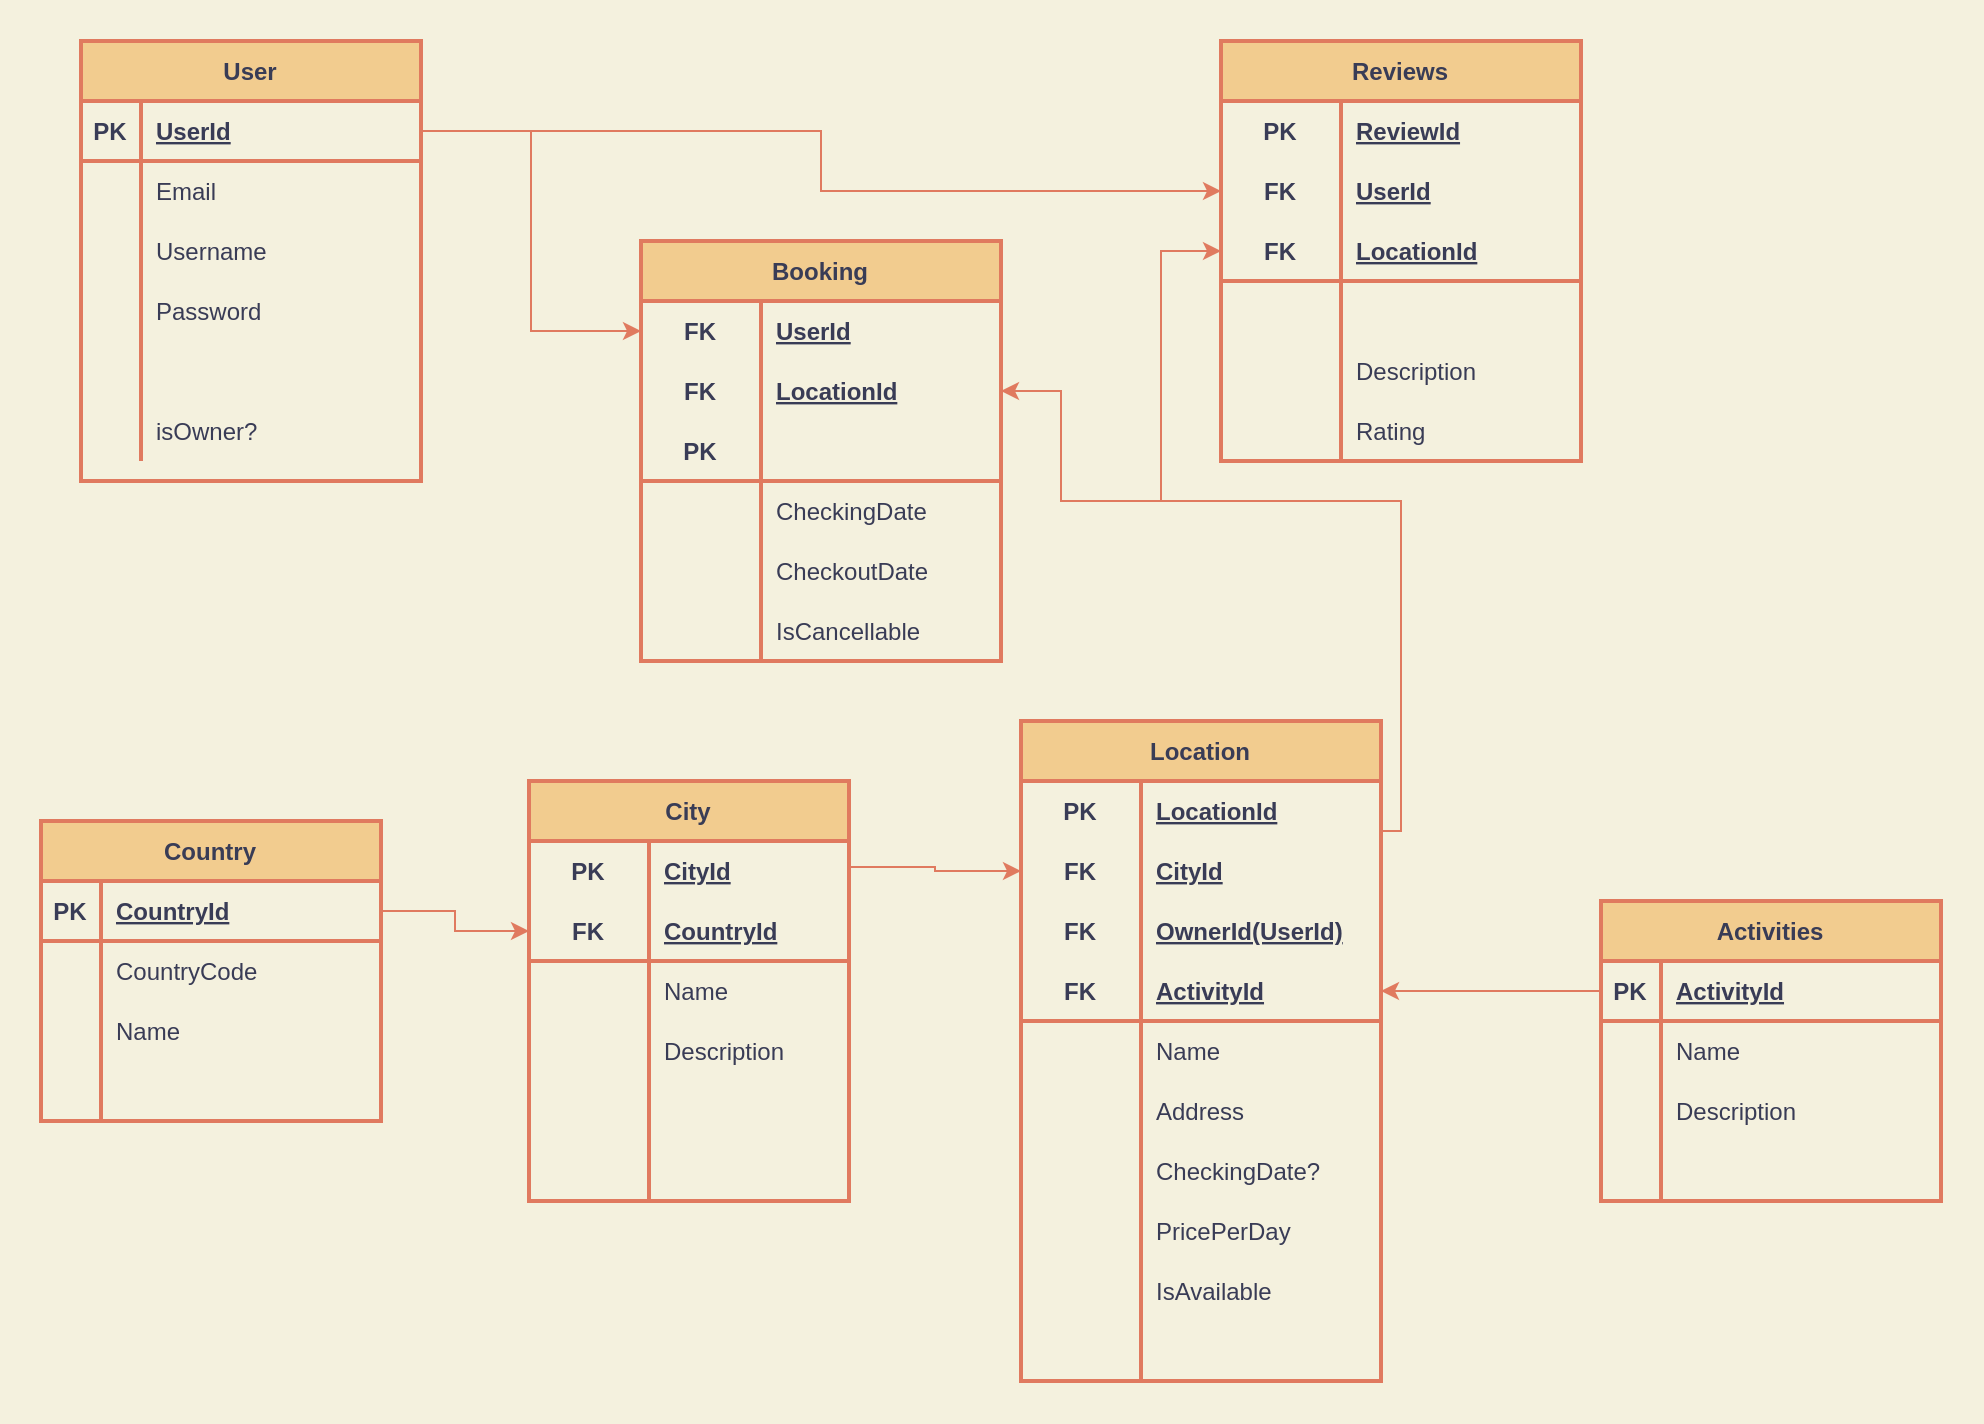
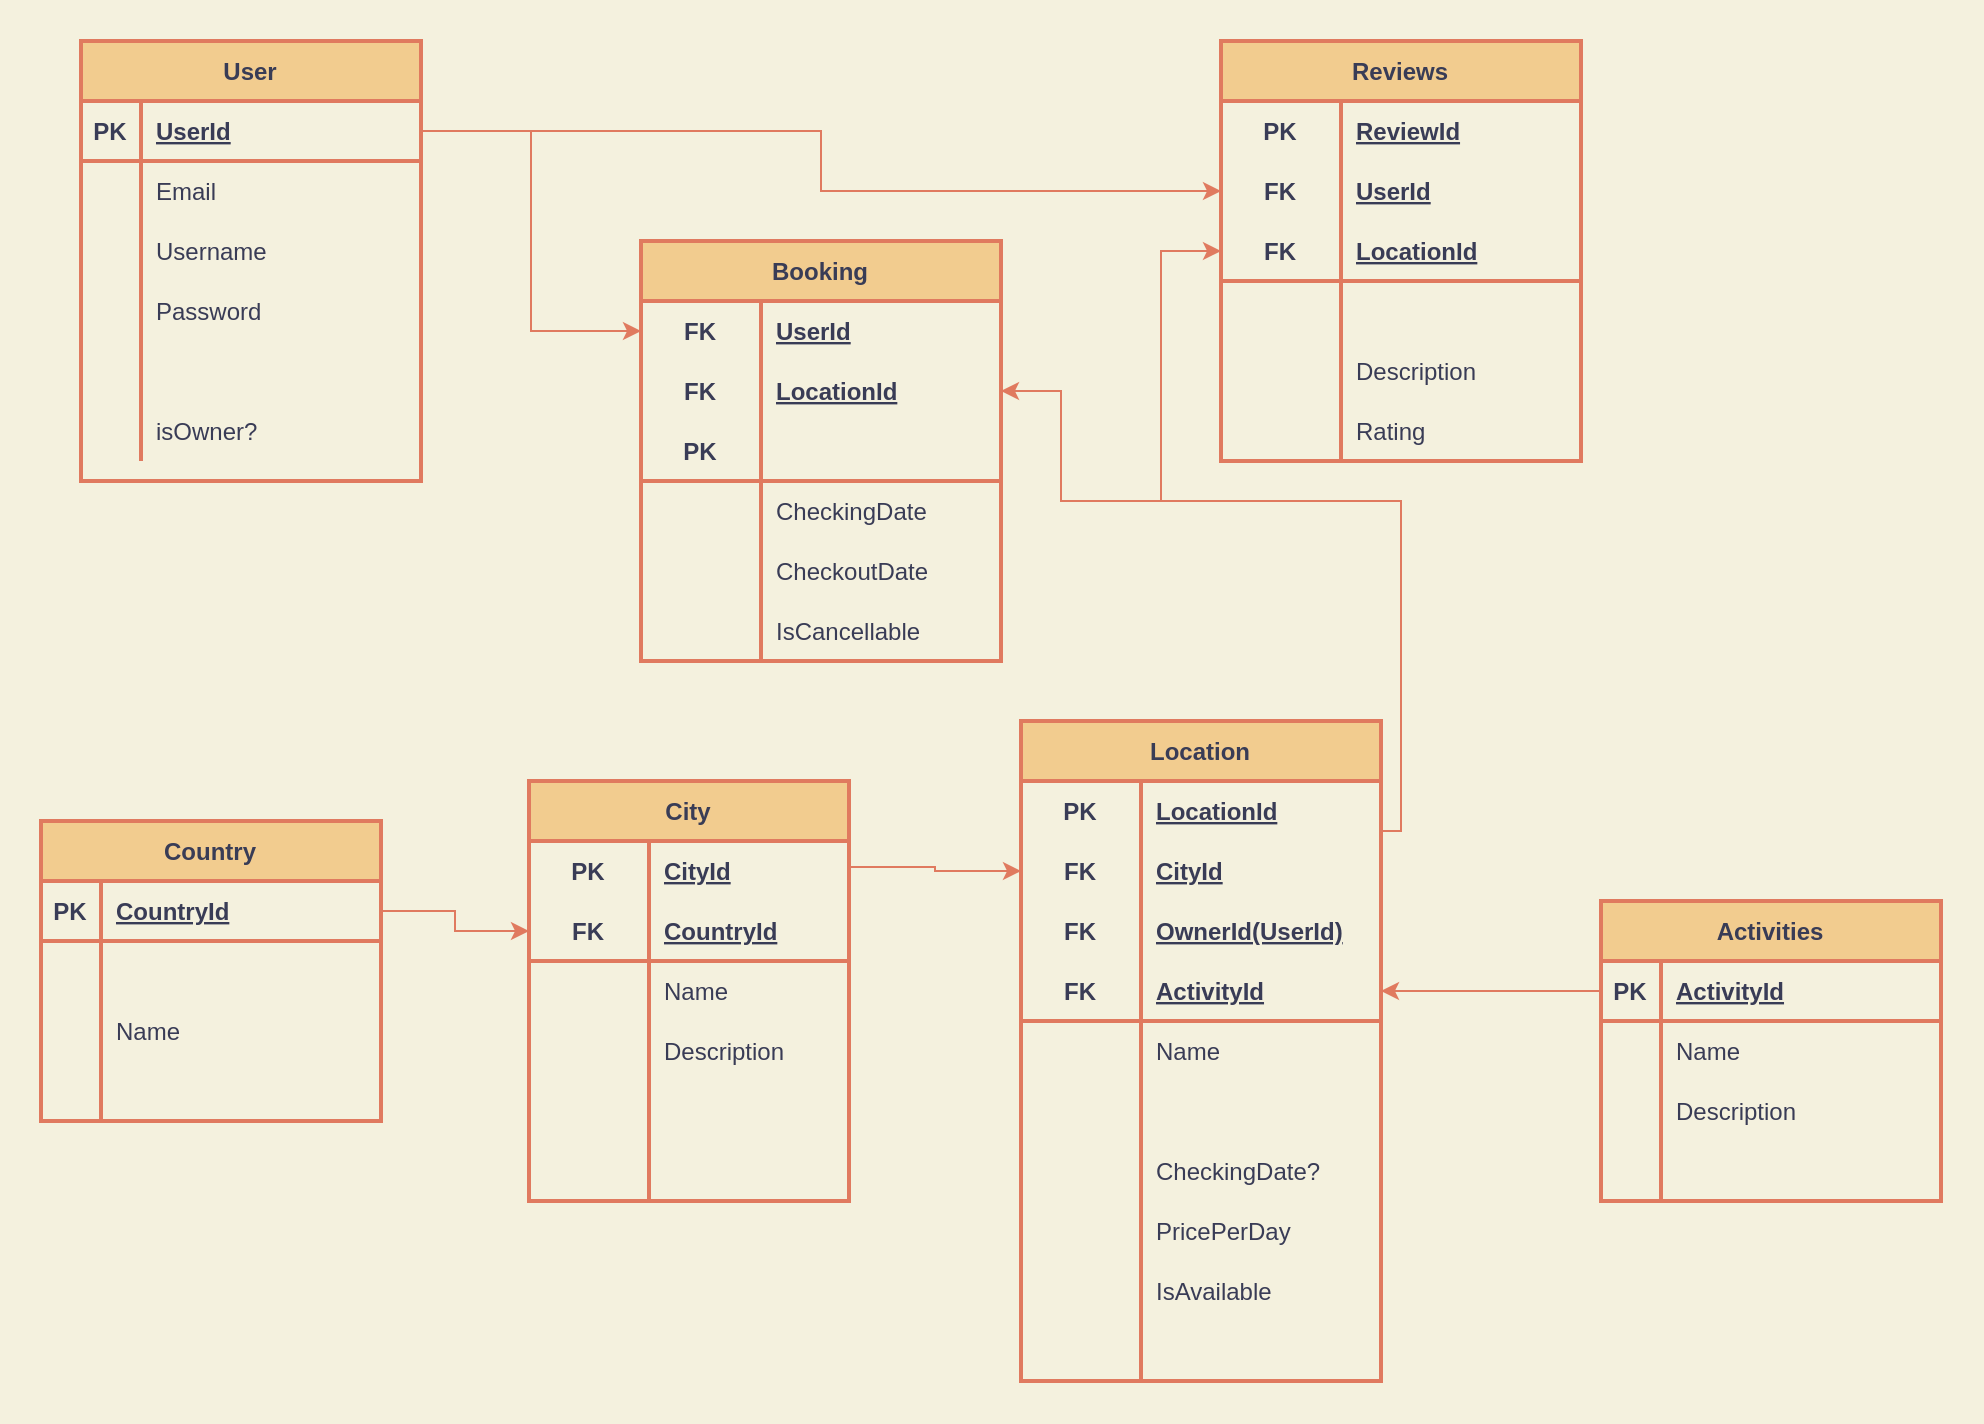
(241, 971) -> none
(1261, 1111) -> none
